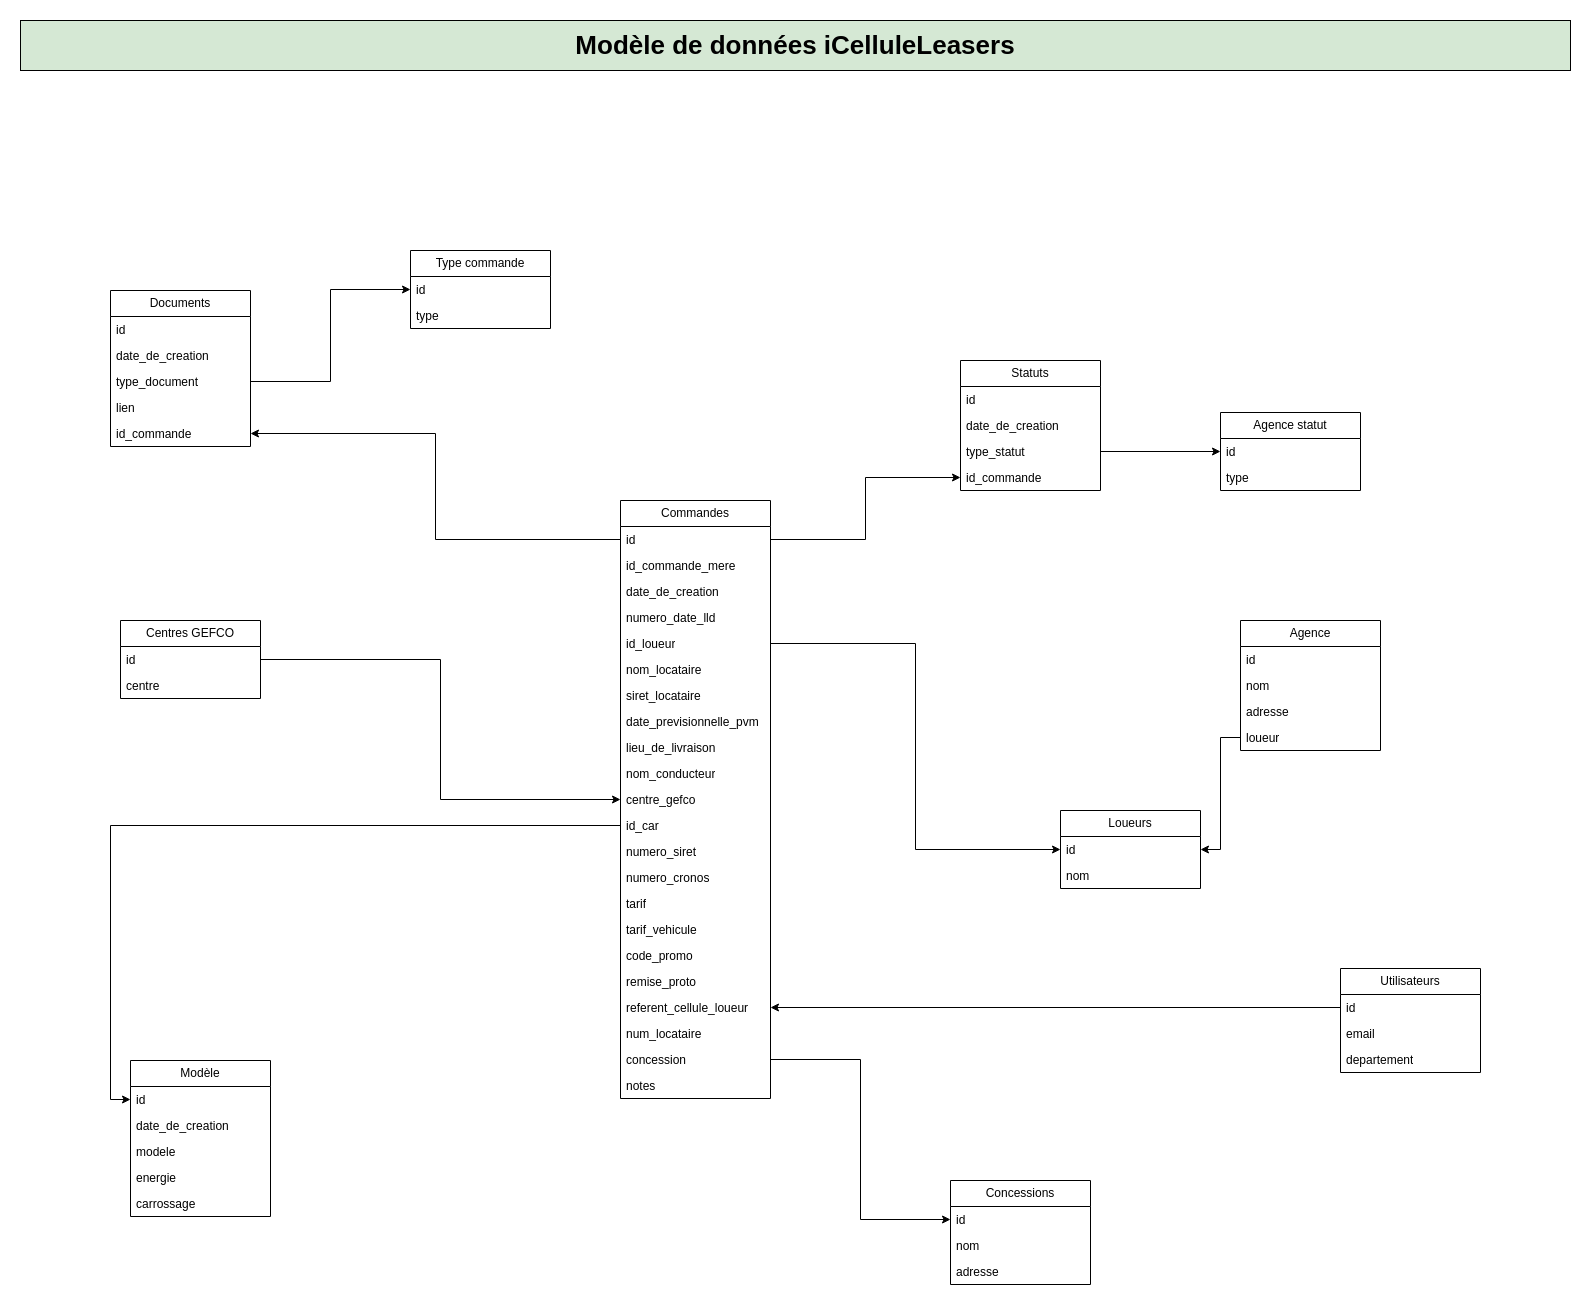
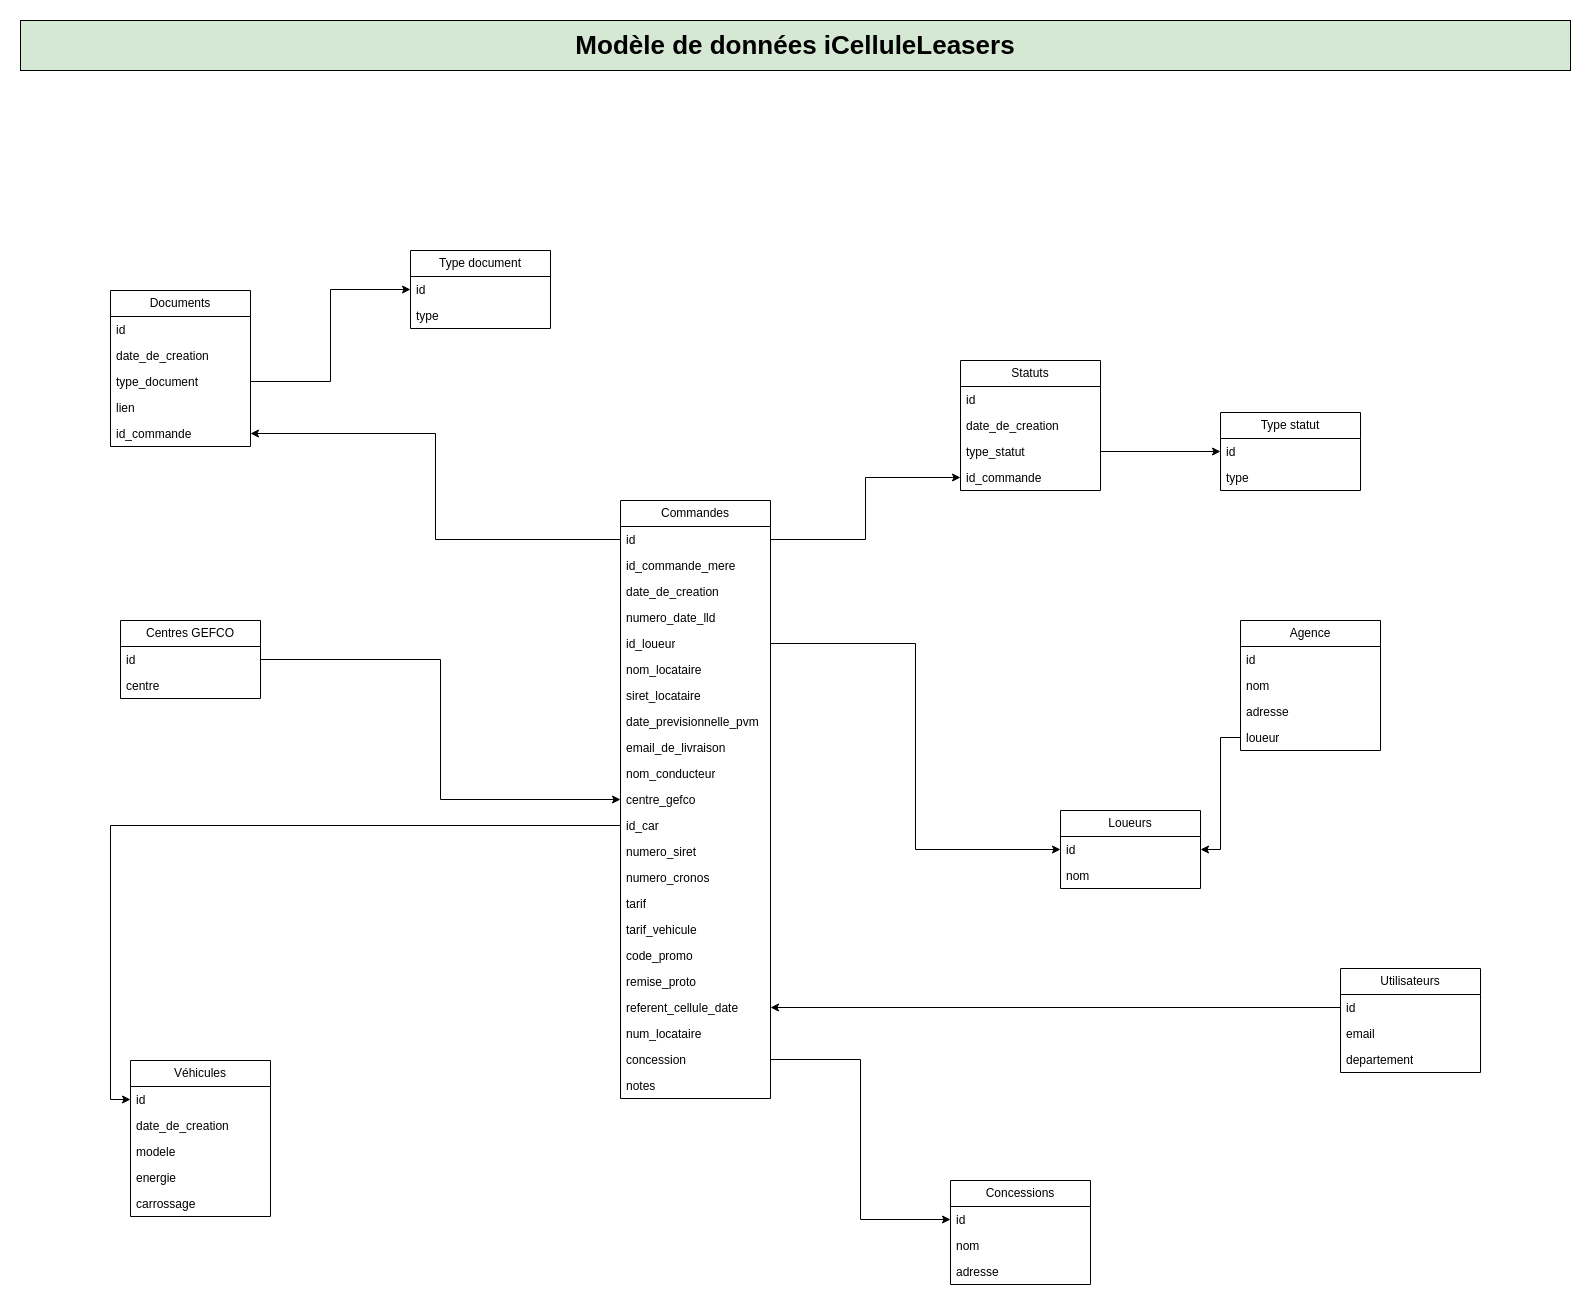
(481, 264) -> (481, 264)
(1291, 426) -> (1291, 426)
(676, 749) -> (679, 749)
(697, 1016) -> (692, 1009)
(201, 1074) -> (201, 1074)
